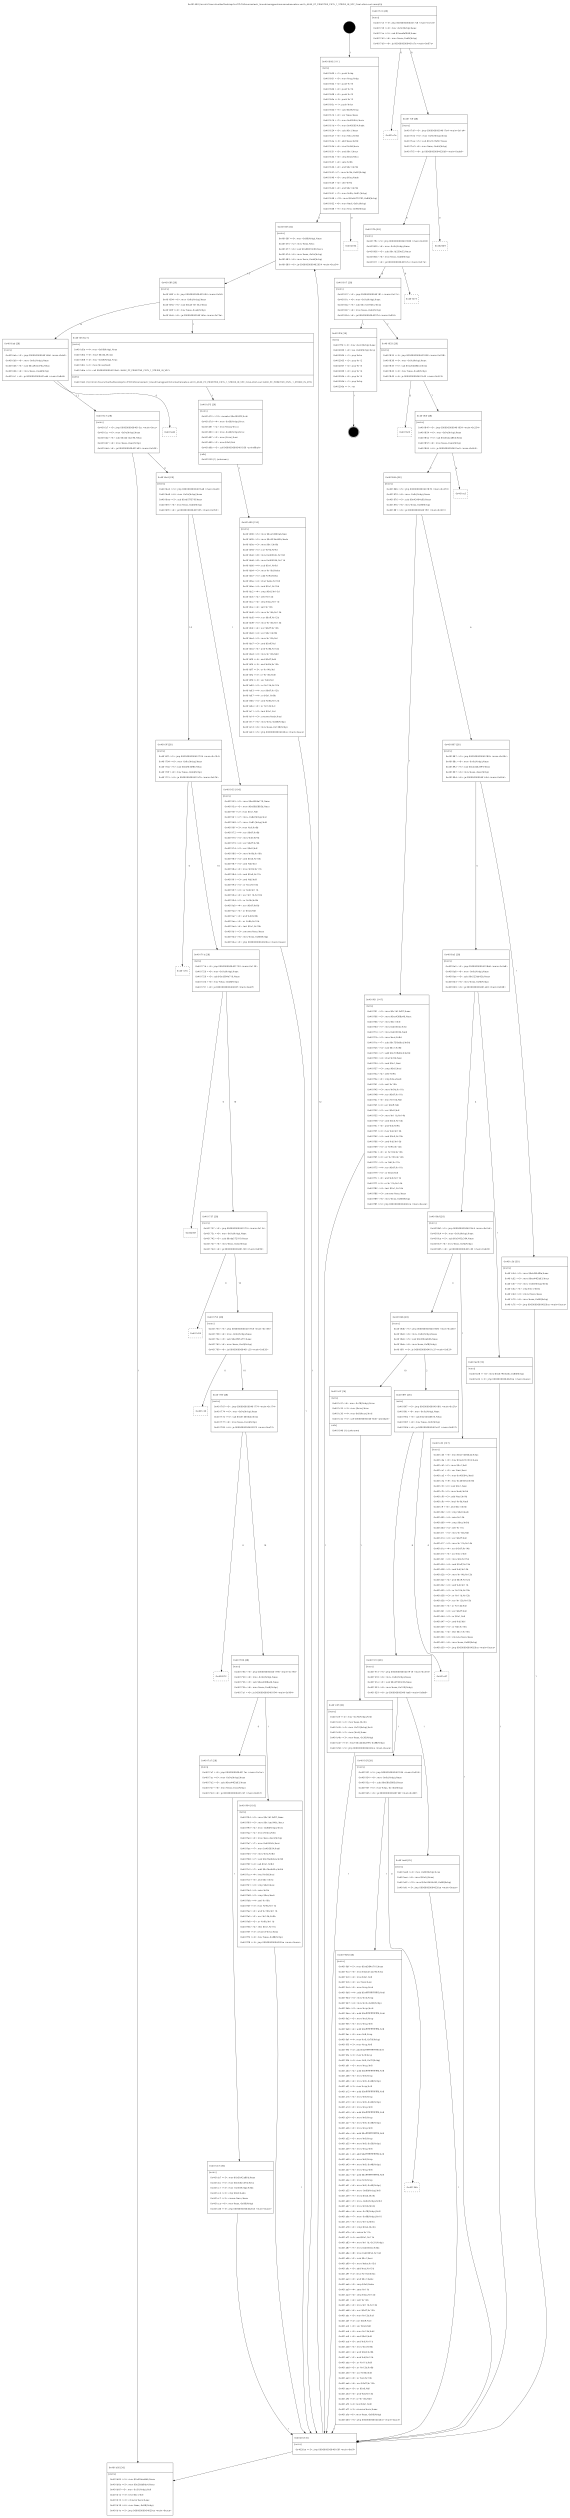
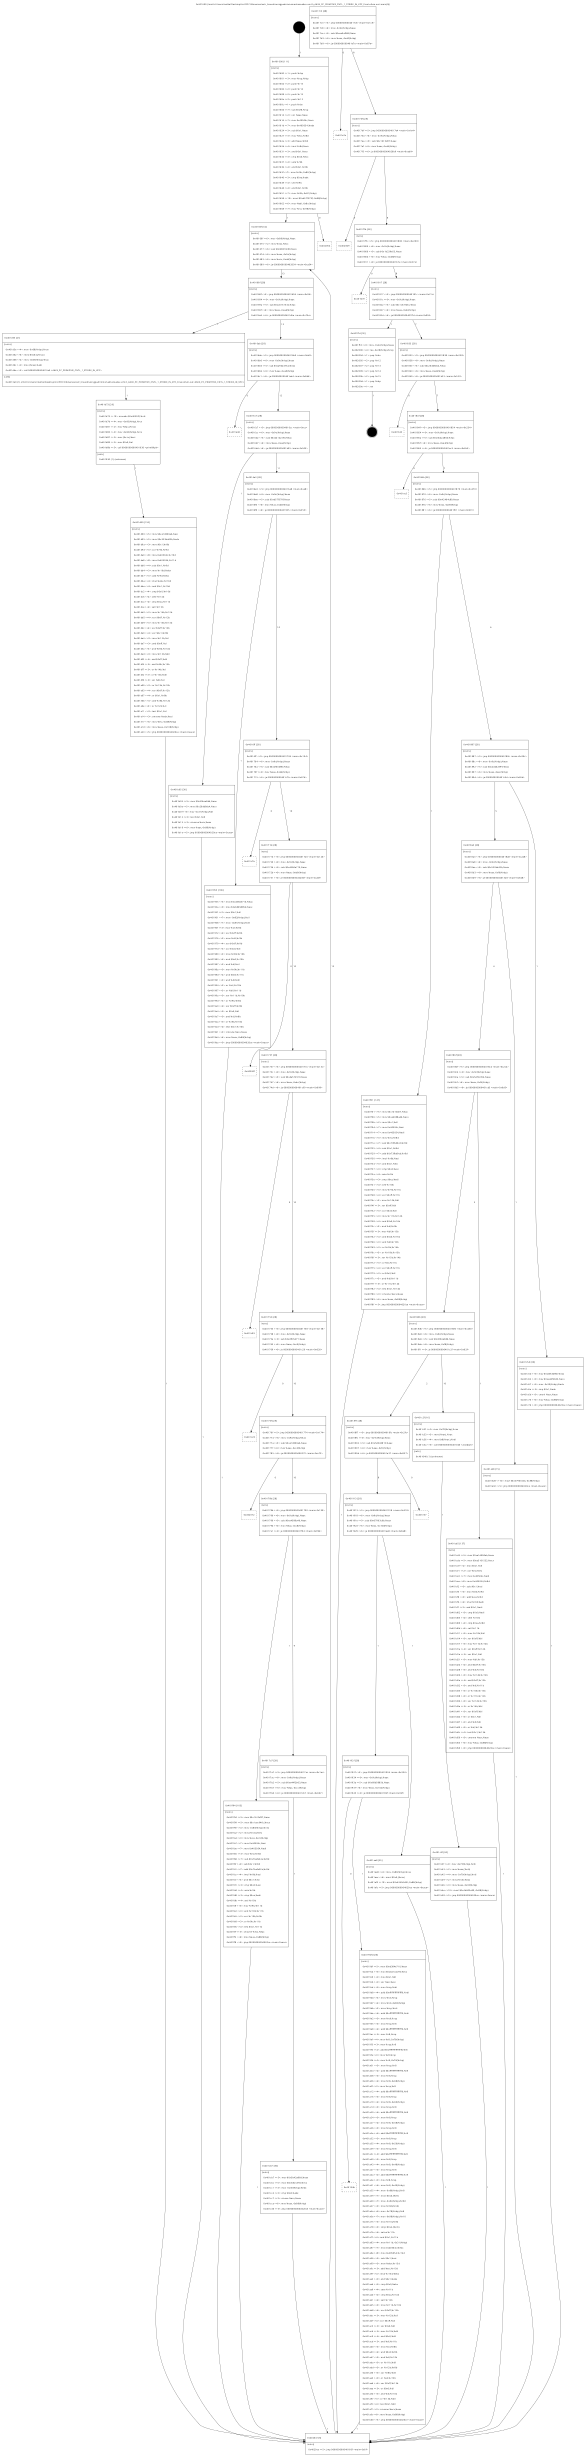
(234, 2466) -> (202, 1680)
